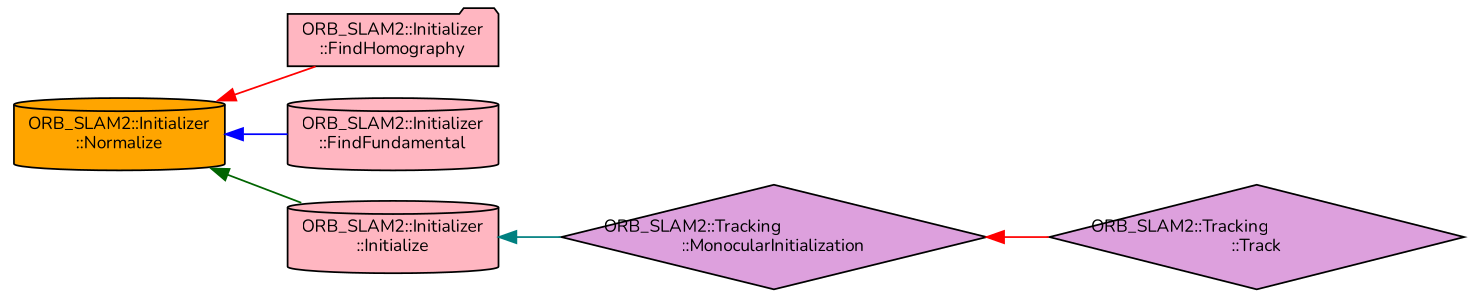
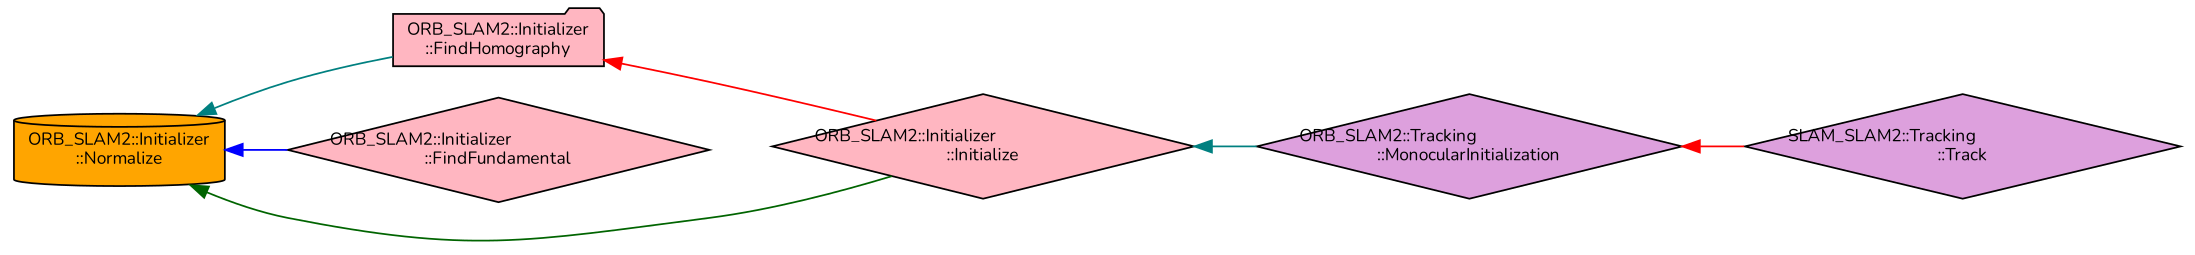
(275, 81) -> (302, 78)
none -> (749, 91)
(393, 134) -> (499, 150)
(393, 237) -> (983, 146)
(1257, 237) -> (1963, 146)
